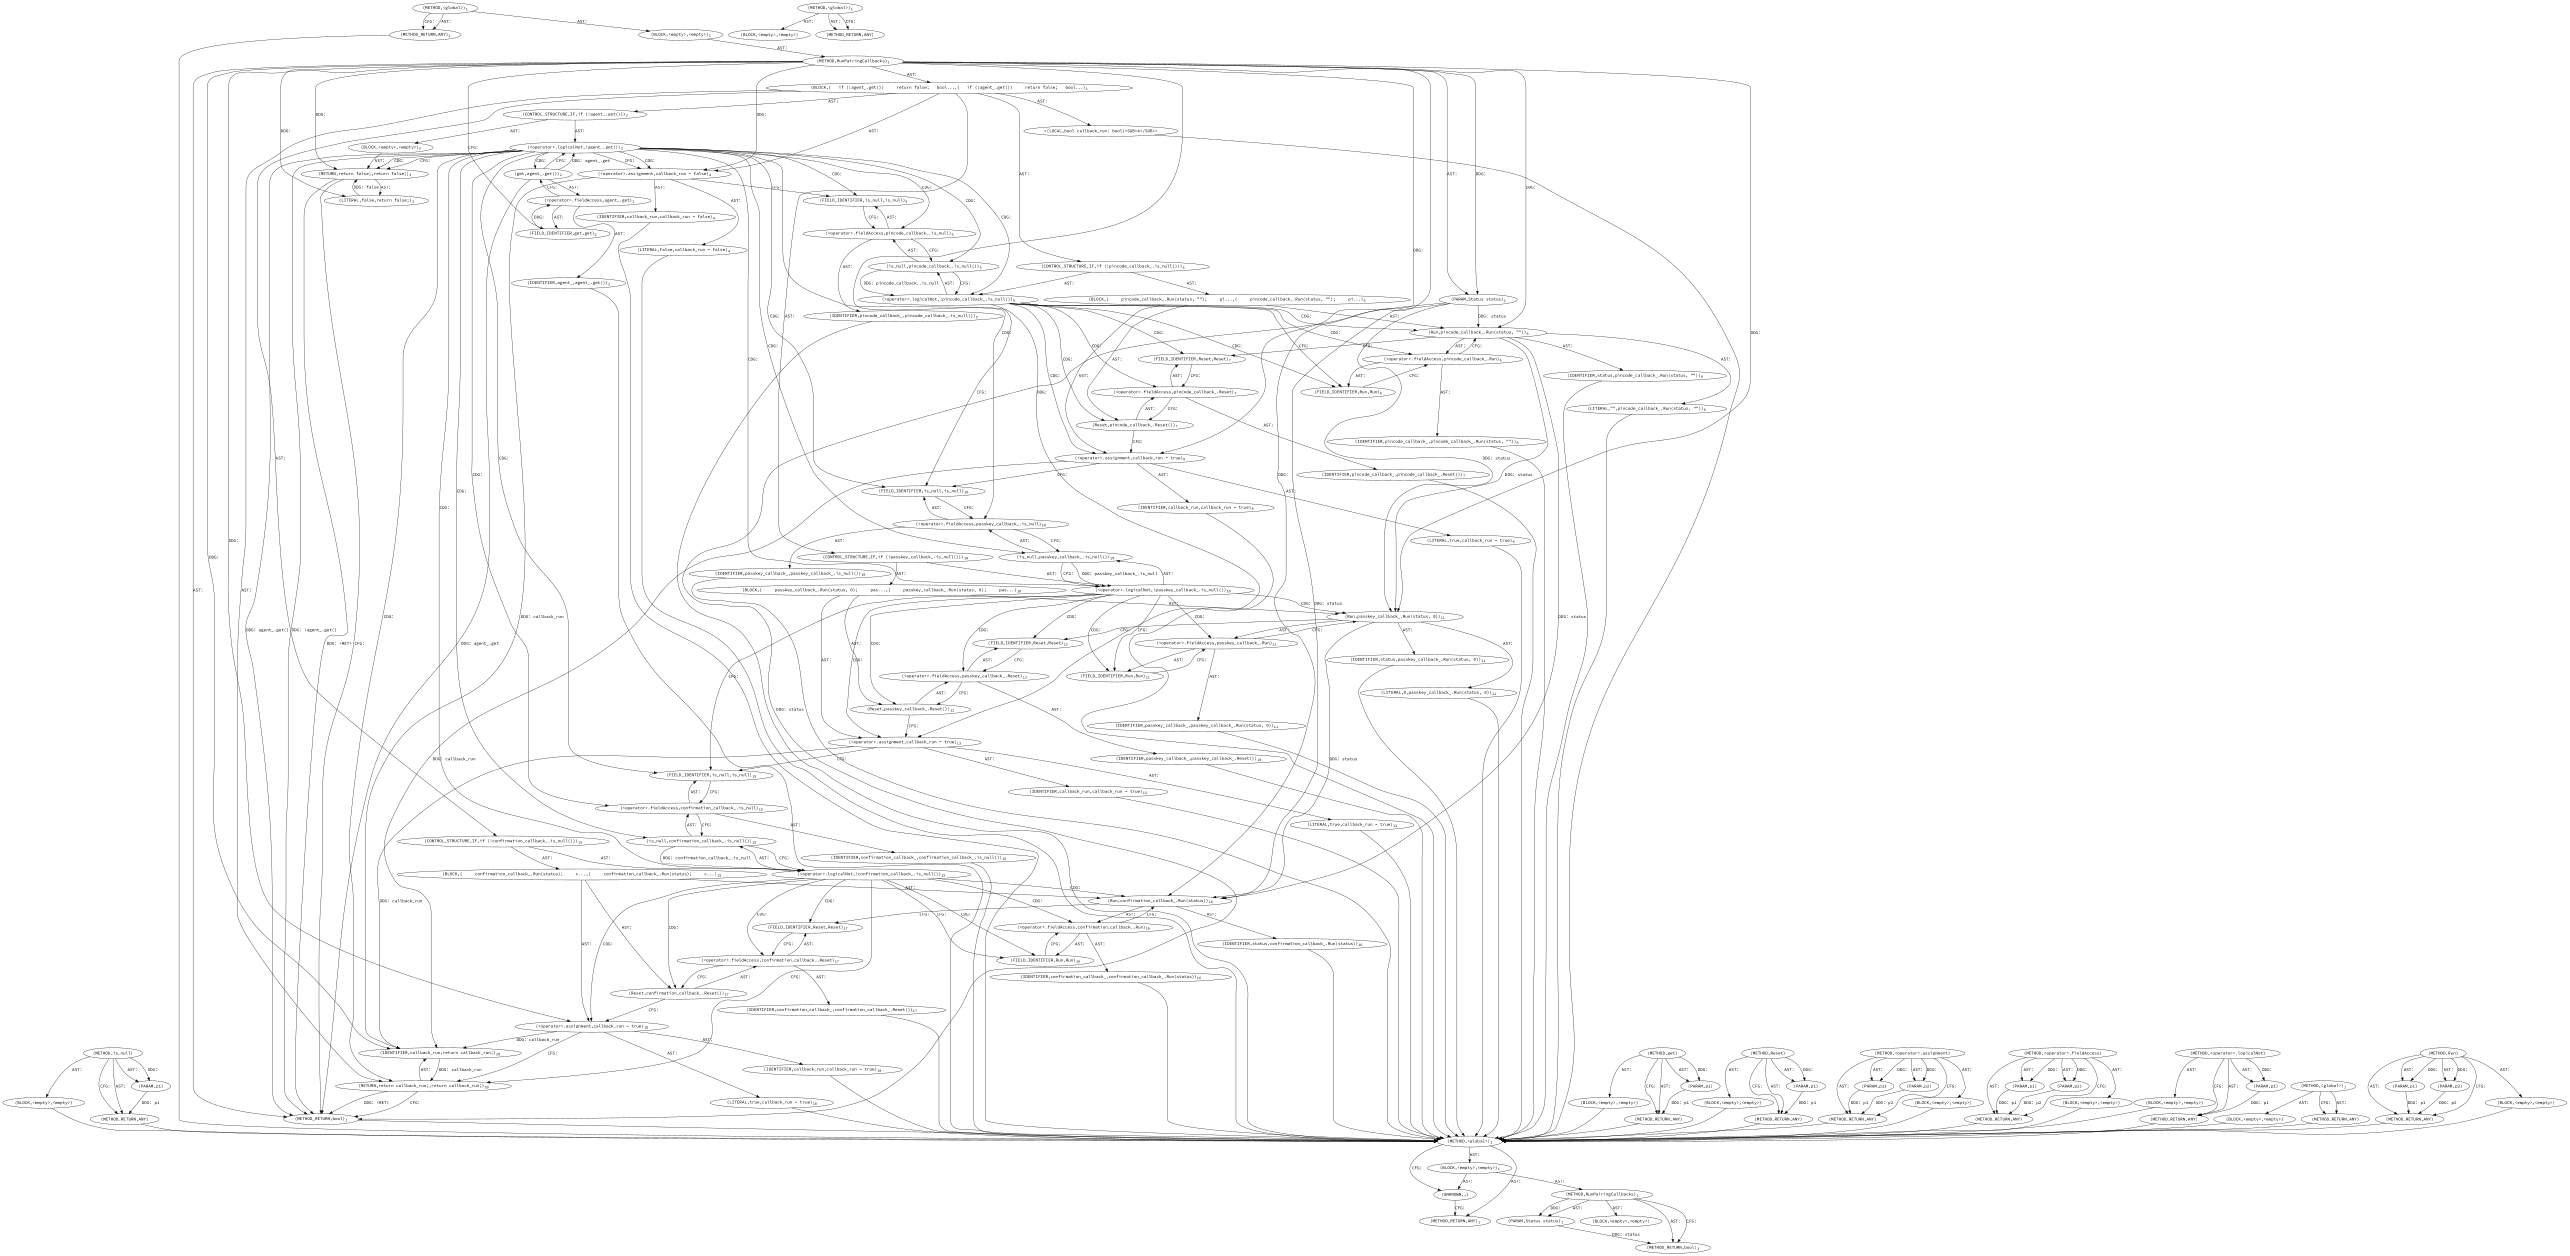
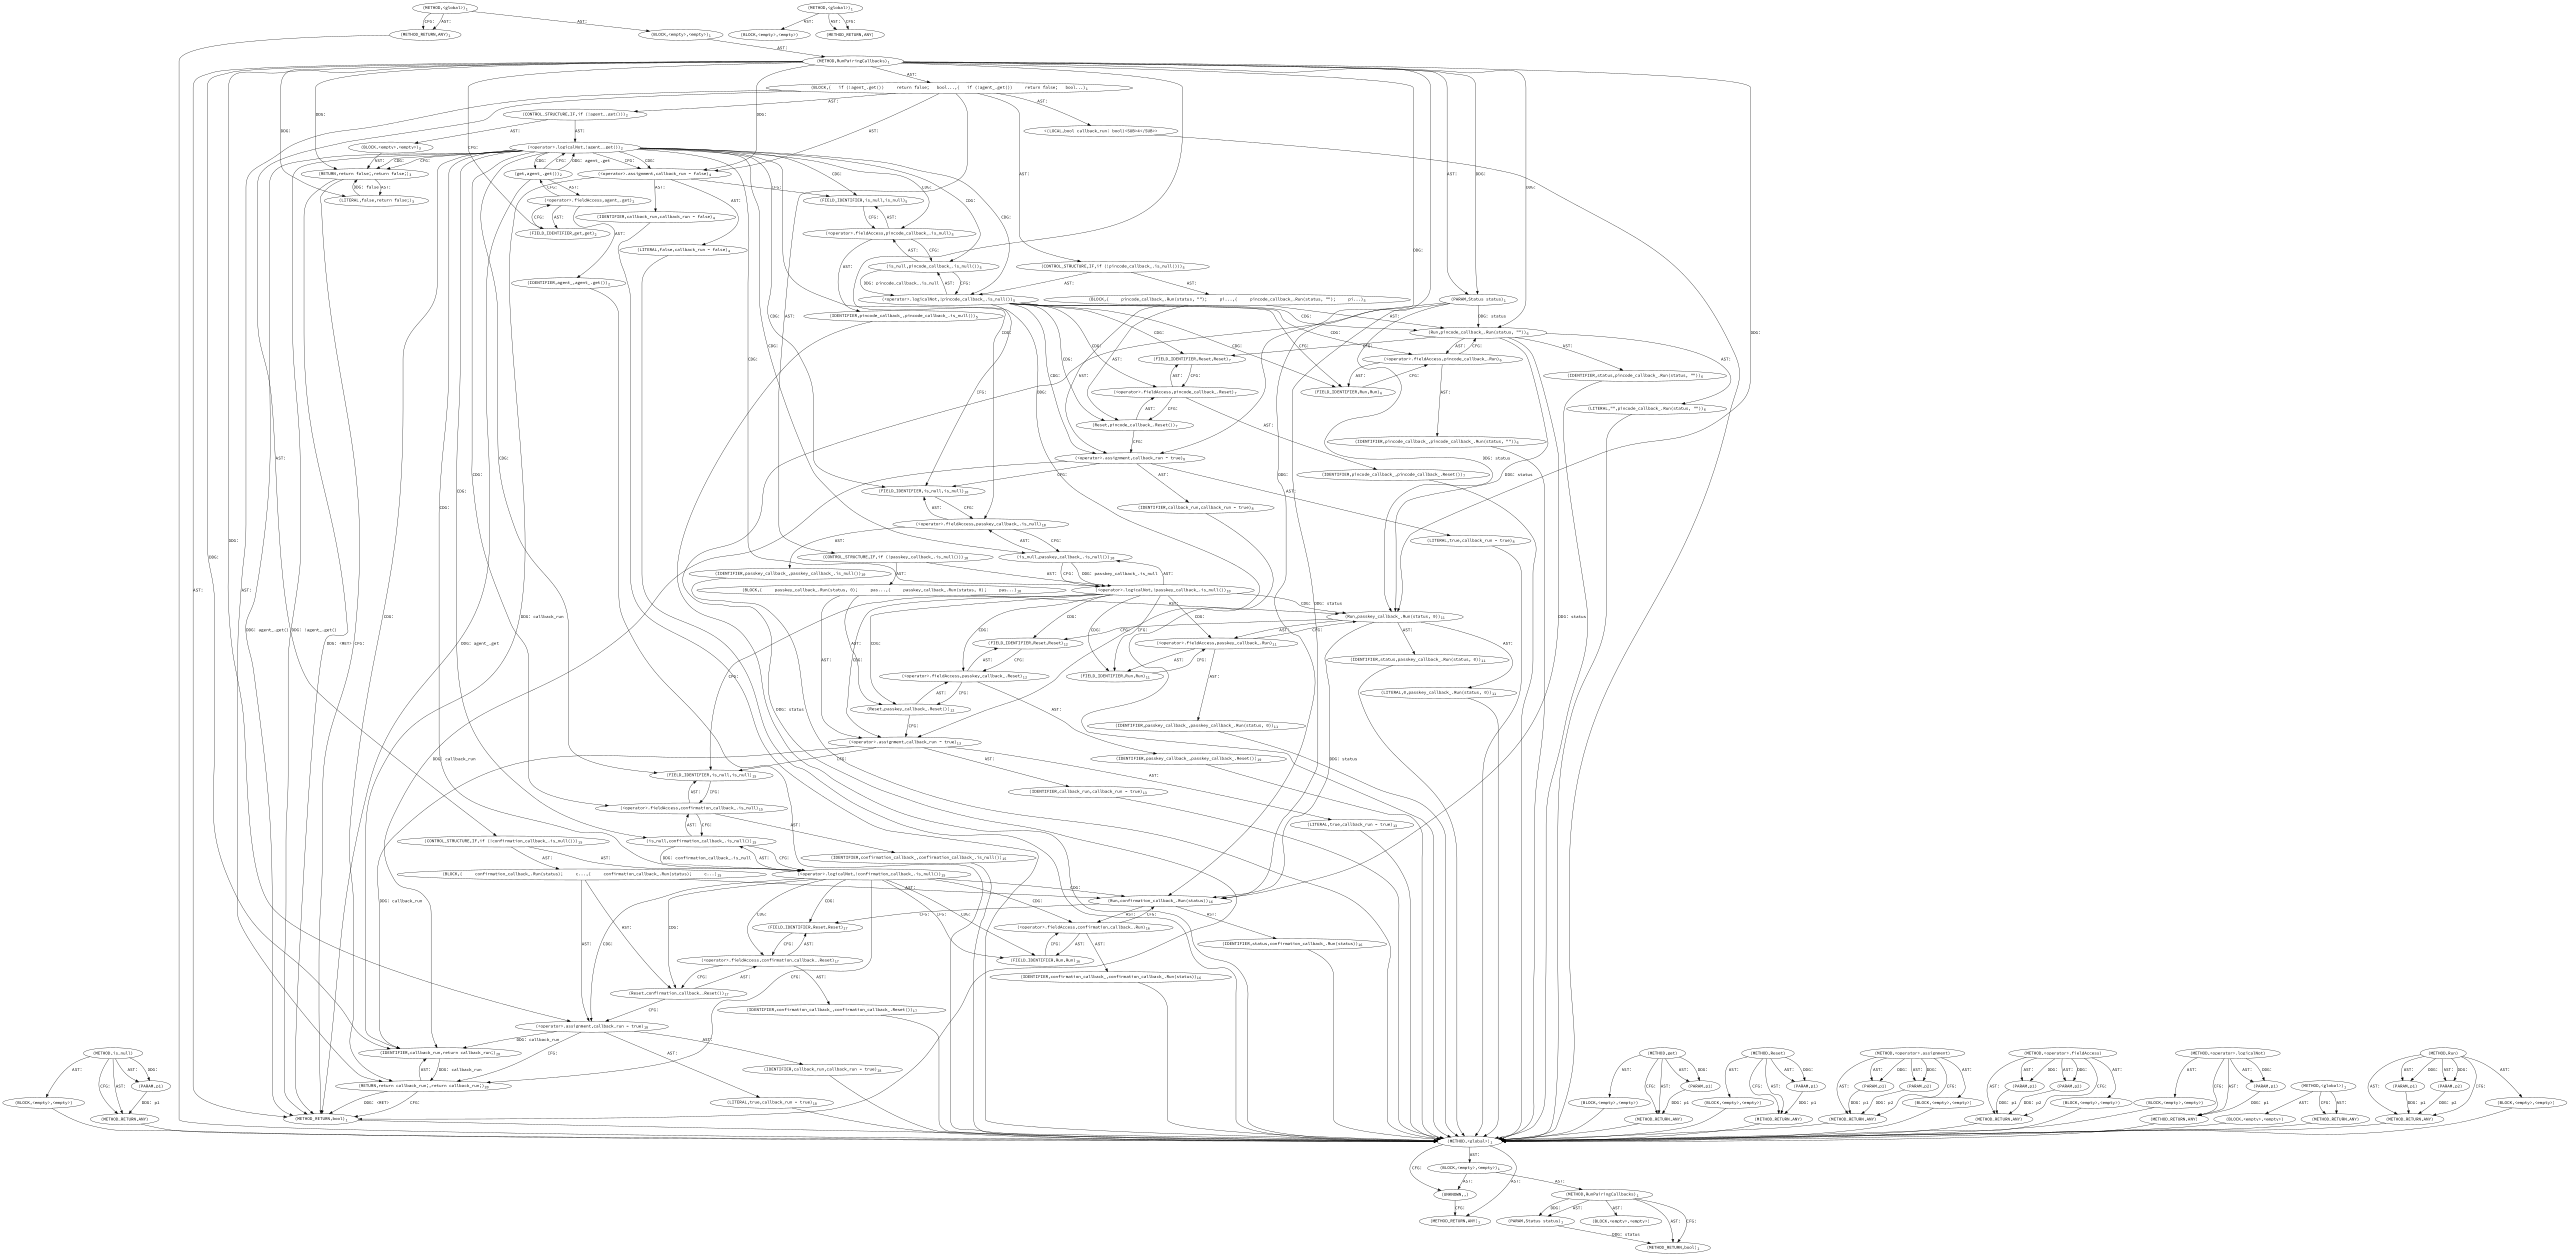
(541, 217) -> (541, 217)
